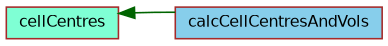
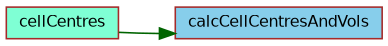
(155, 12) -> (139, 33)
